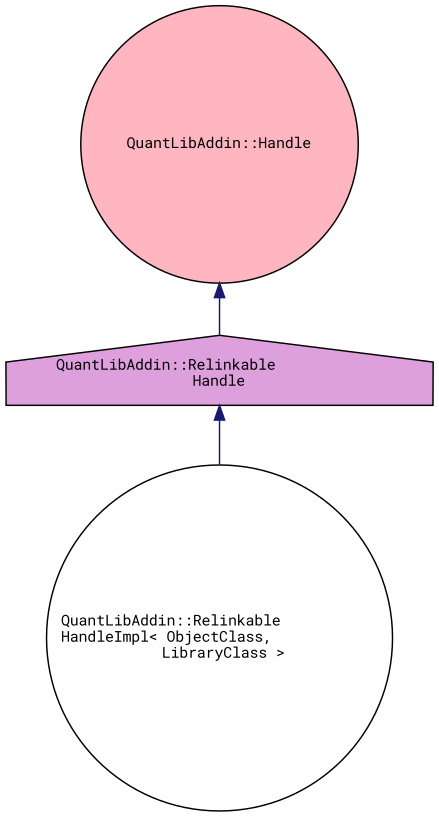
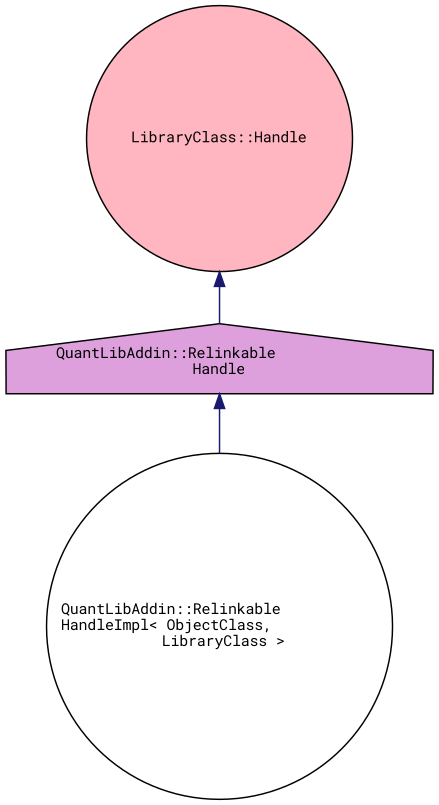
(220, 144) -> (220, 139)
